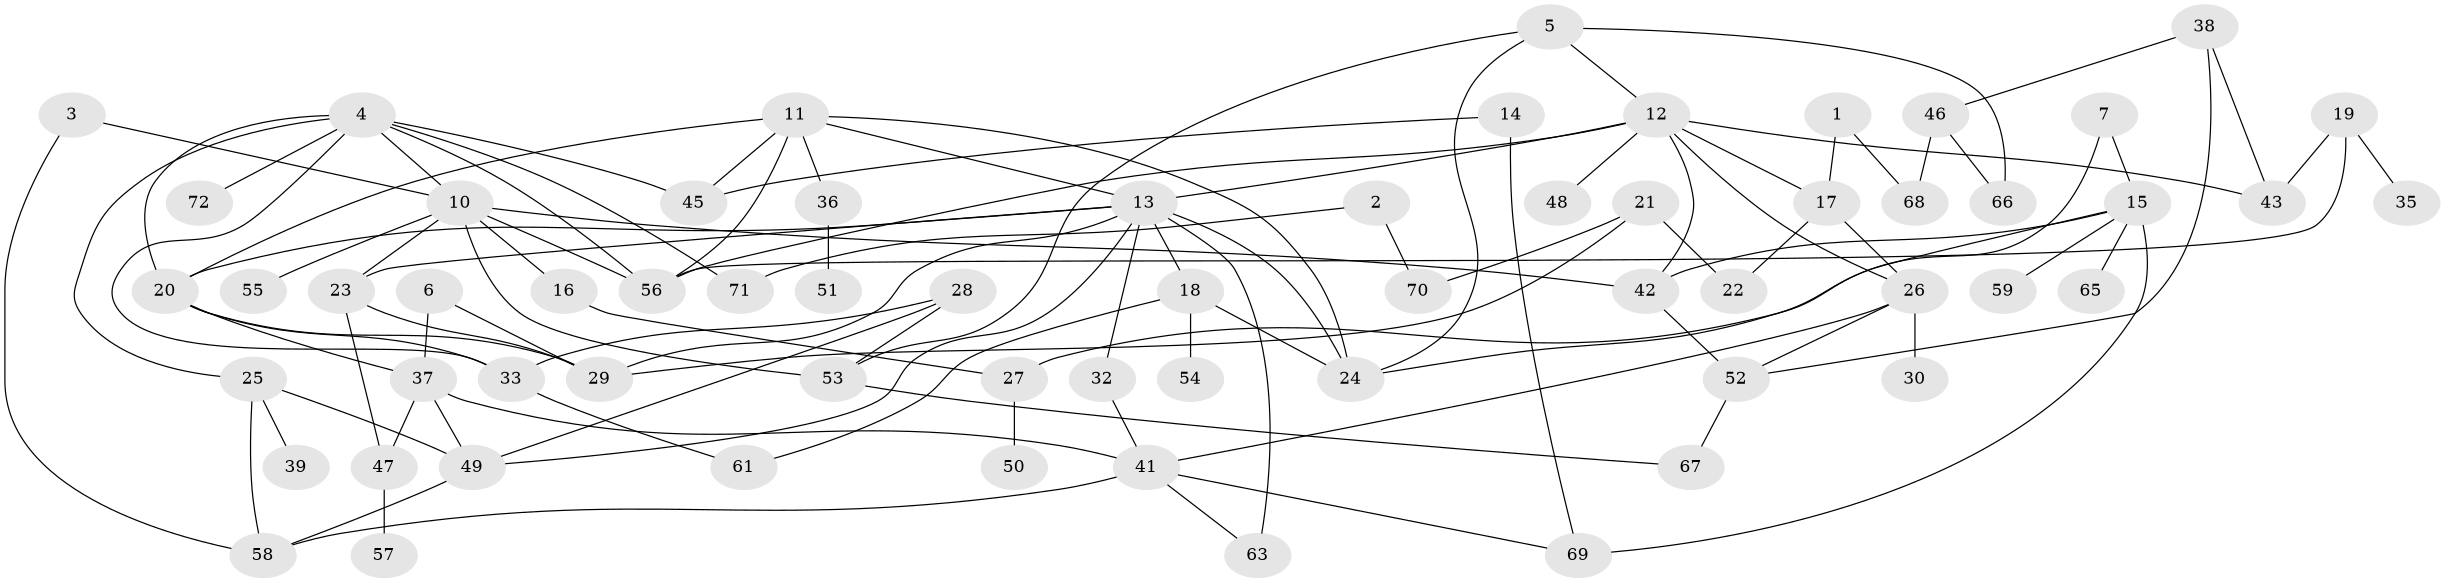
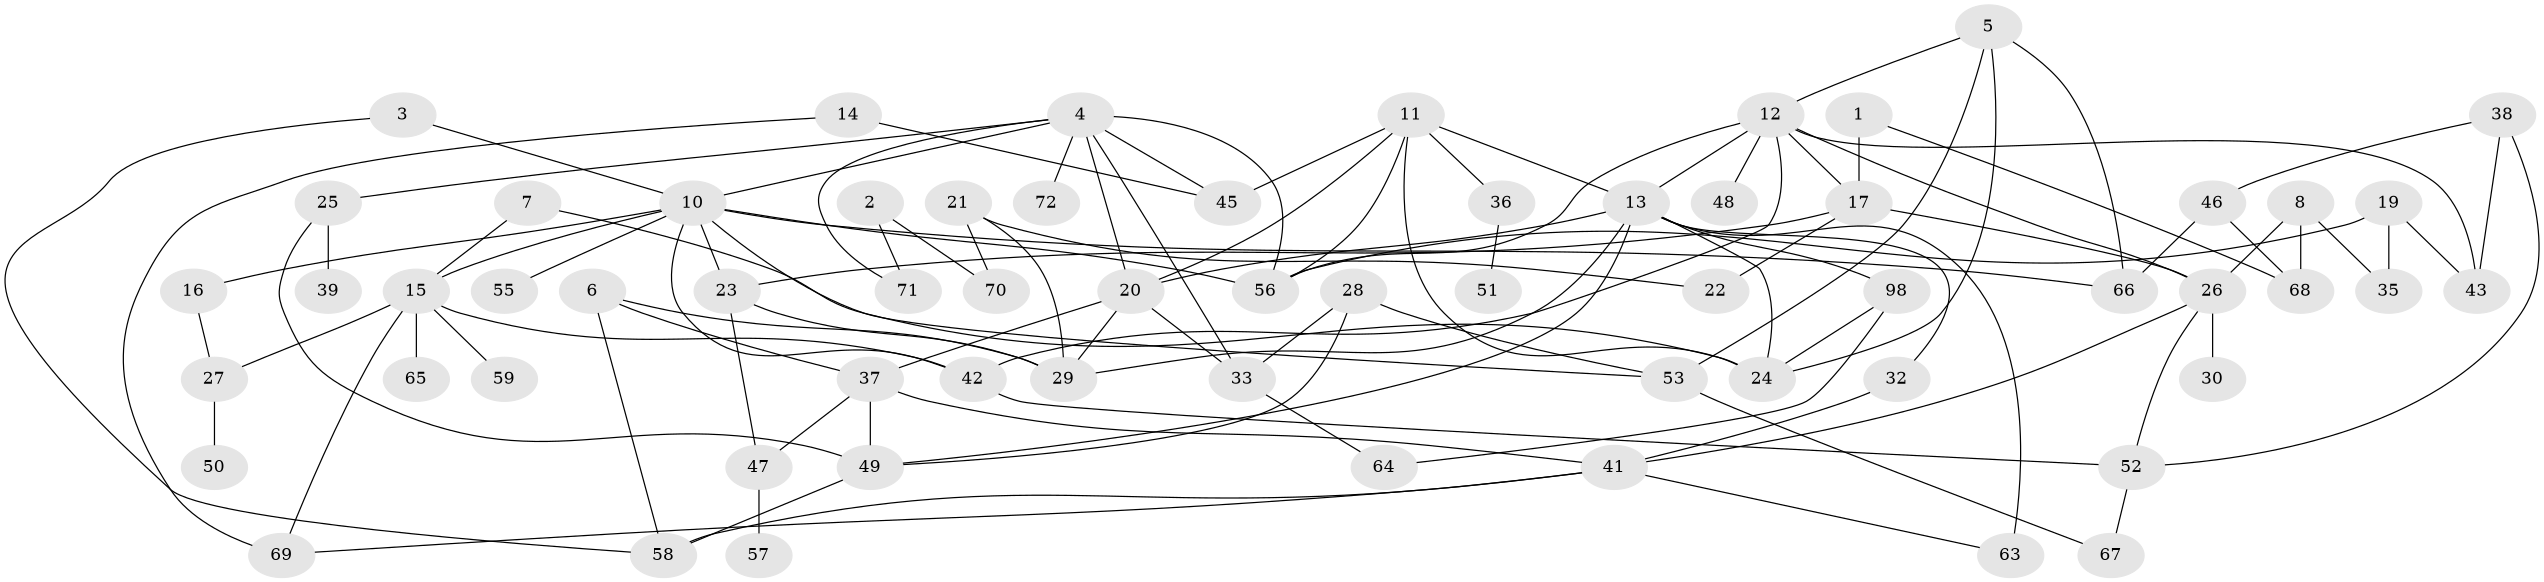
none -> (2301, 203)
(701, 239) -> (1294, 253)
none -> (551, 240)
none -> (1580, 252)
(1191, 291) -> (1897, 291)
(1191, 379) -> none
(744, 467) -> (1384, 467)
(251, 468) -> (628, 423)
